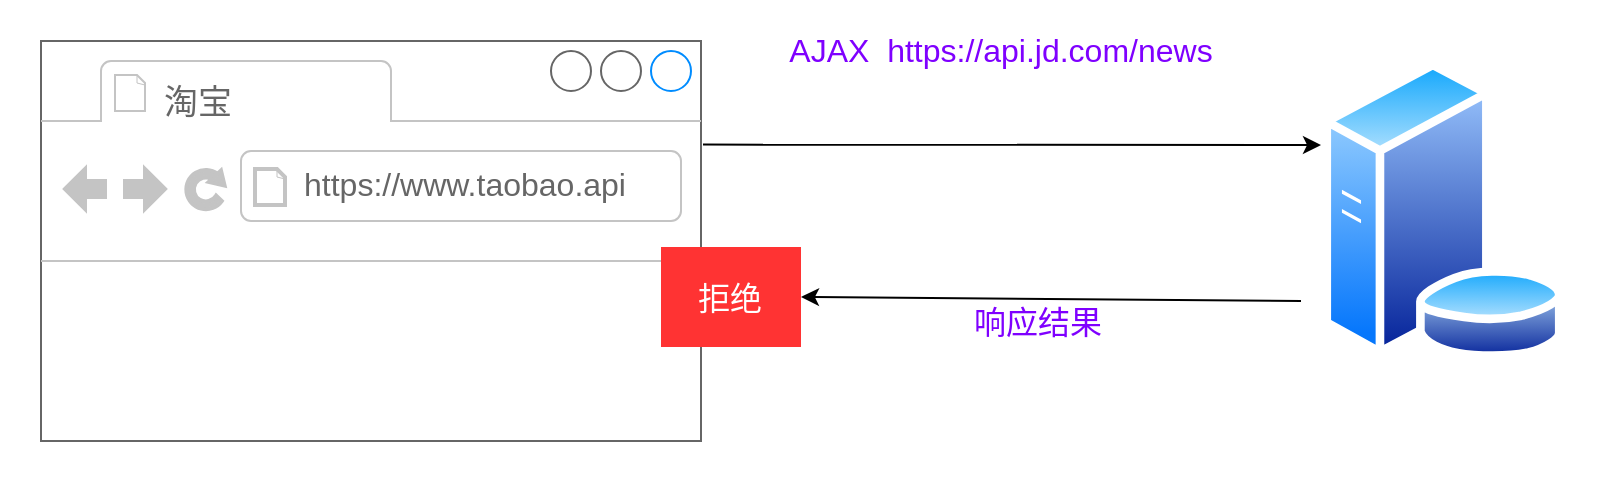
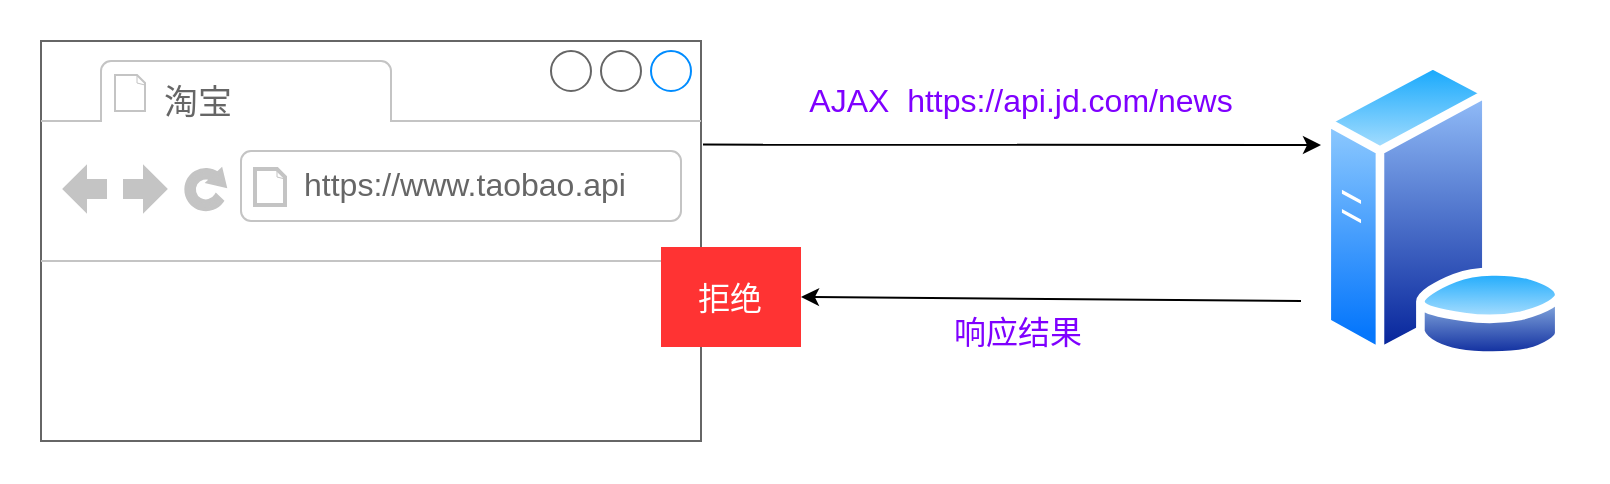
(1001, 51) -> (1021, 101)
(1041, 331) -> (1021, 341)
